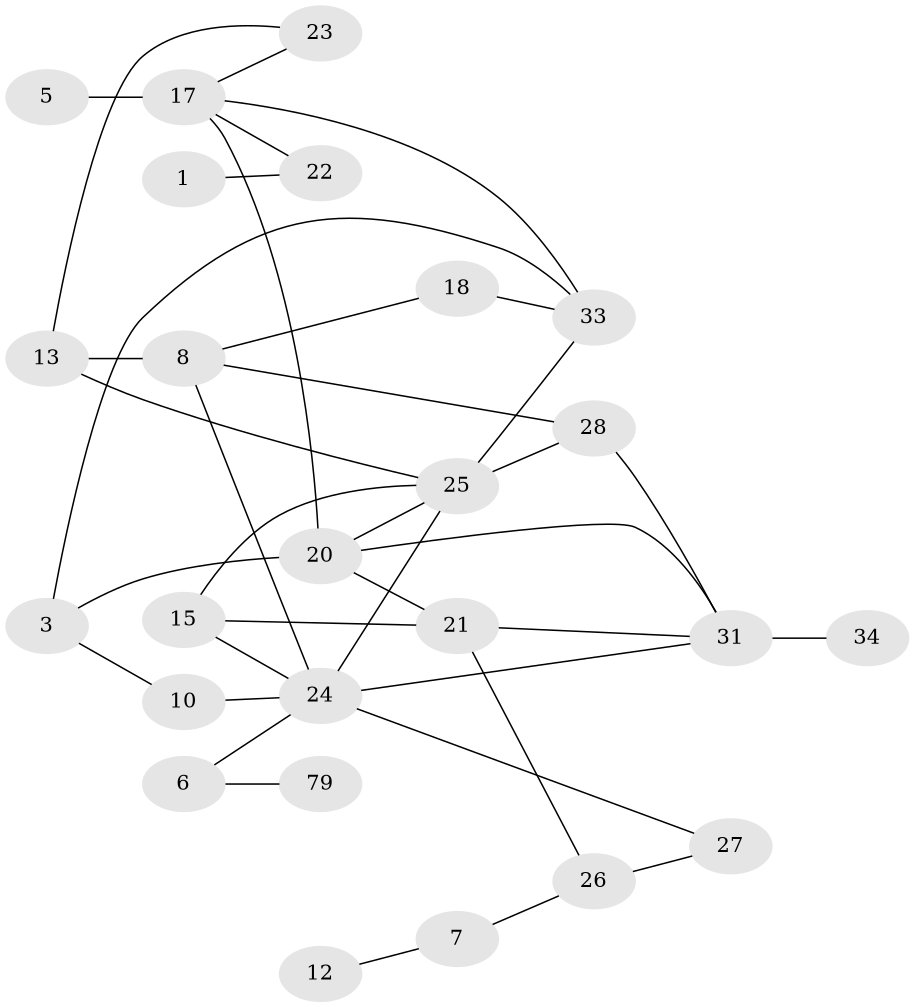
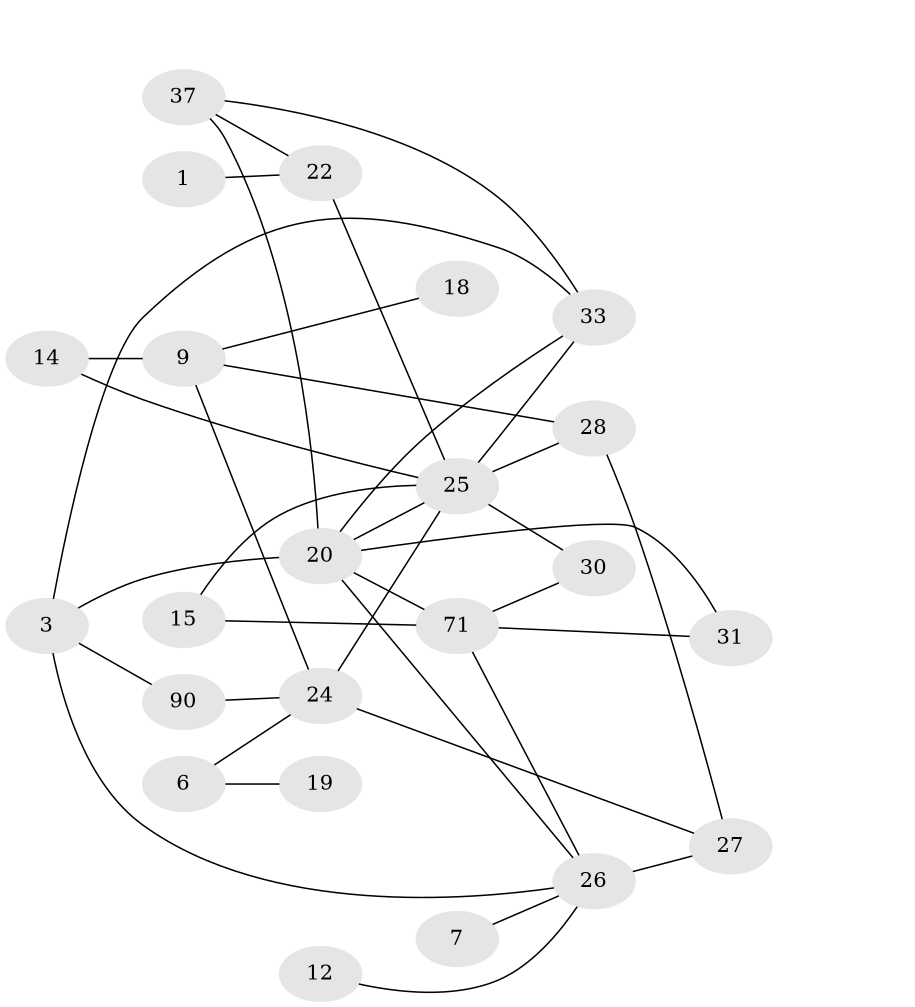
(321, 33) -> none
(47, 97) -> none
(184, 97) -> (184, 97)
(526, 303) -> (442, 423)
none -> (389, 330)
(47, 359) -> (47, 359)
(184, 359) -> (184, 359)
(669, 530) -> (667, 626)
none -> (594, 568)
(457, 626) -> (457, 626)
(868, 638) -> none
(252, 658) -> none
(526, 667) -> none
(184, 702) -> (184, 702)
none -> (458, 719)
(321, 784) -> (321, 784)
none -> (245, 874)
(389, 956) -> (483, 985)
